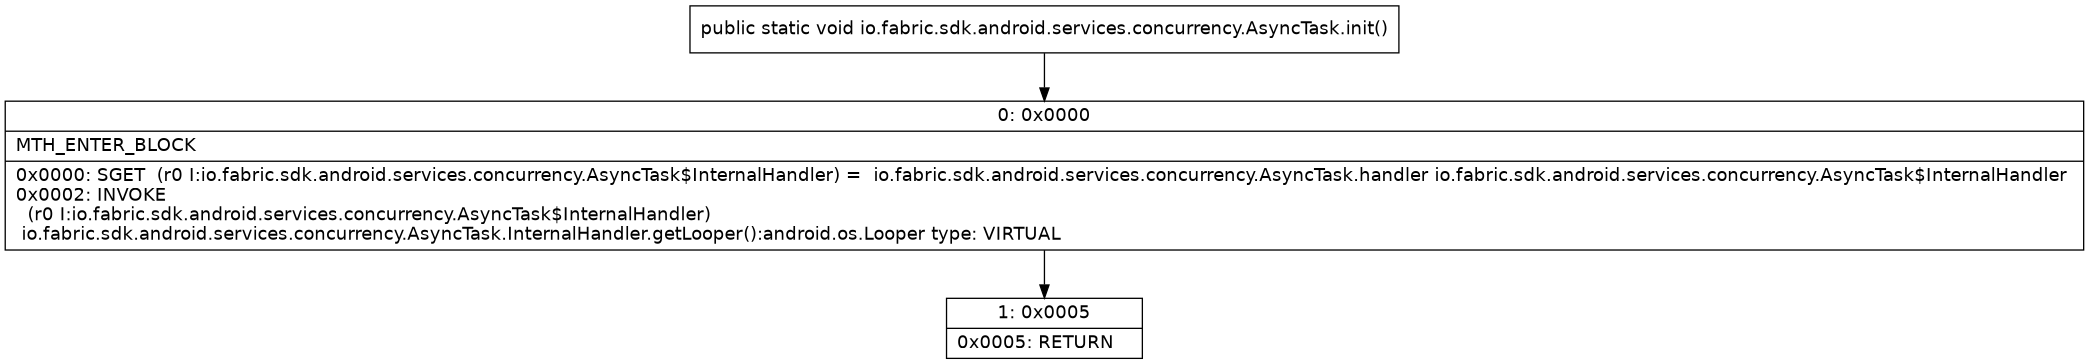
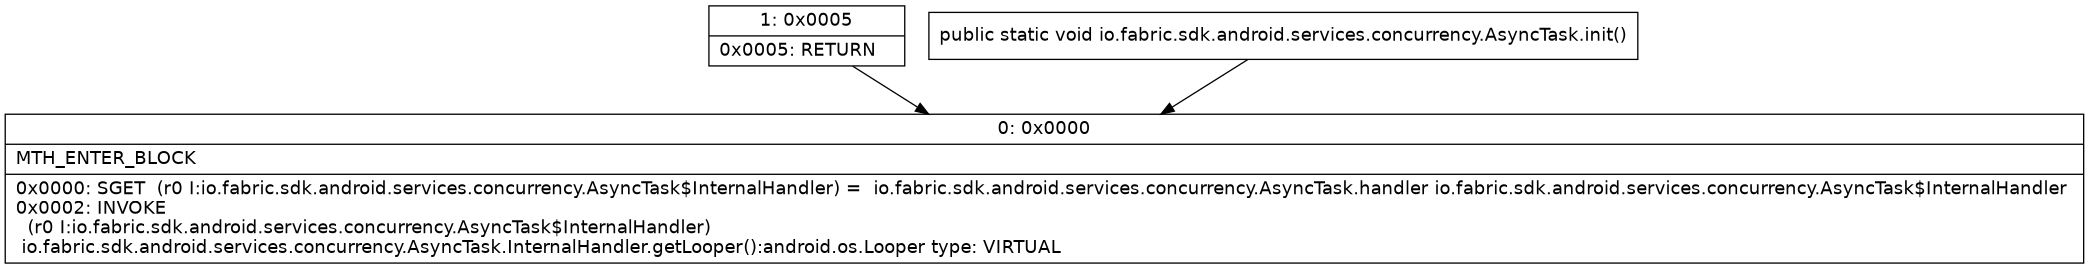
(1044, 267) -> (885, 87)
